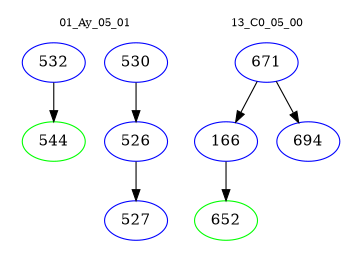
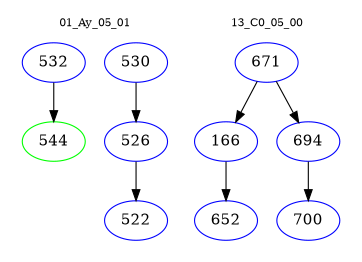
(136, 221) -> (136, 221)
(226, 221) -> (226, 221)
none -> (308, 221)
